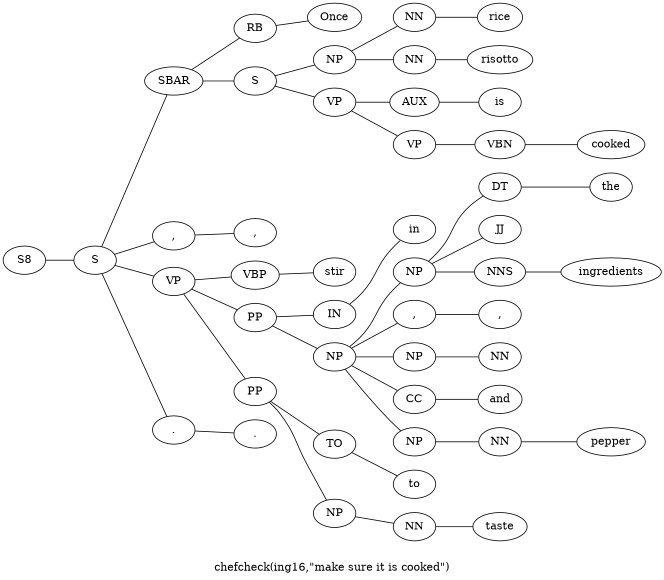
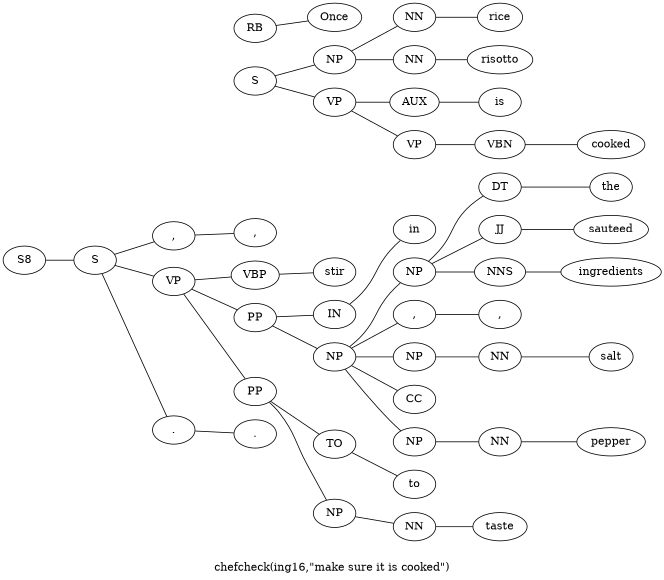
(174, 81) -> none
none -> (611, 230)
none -> (611, 357)
(500, 399) -> none
